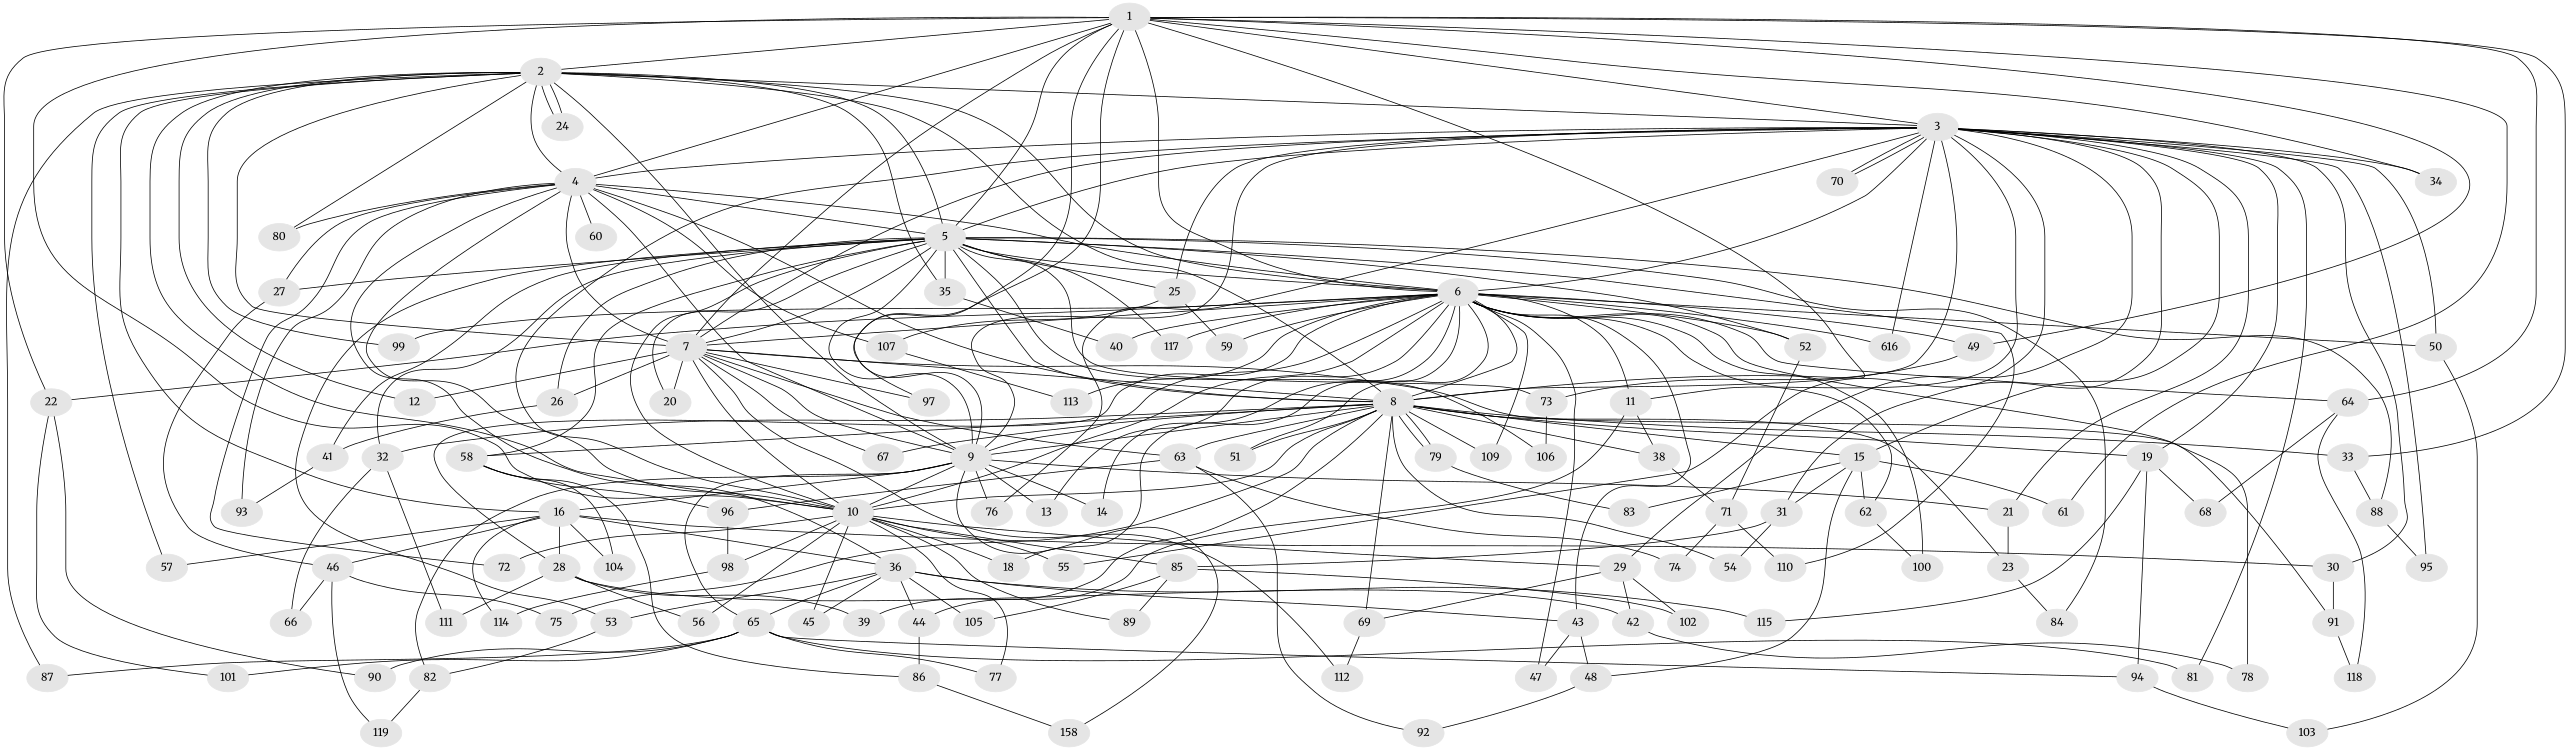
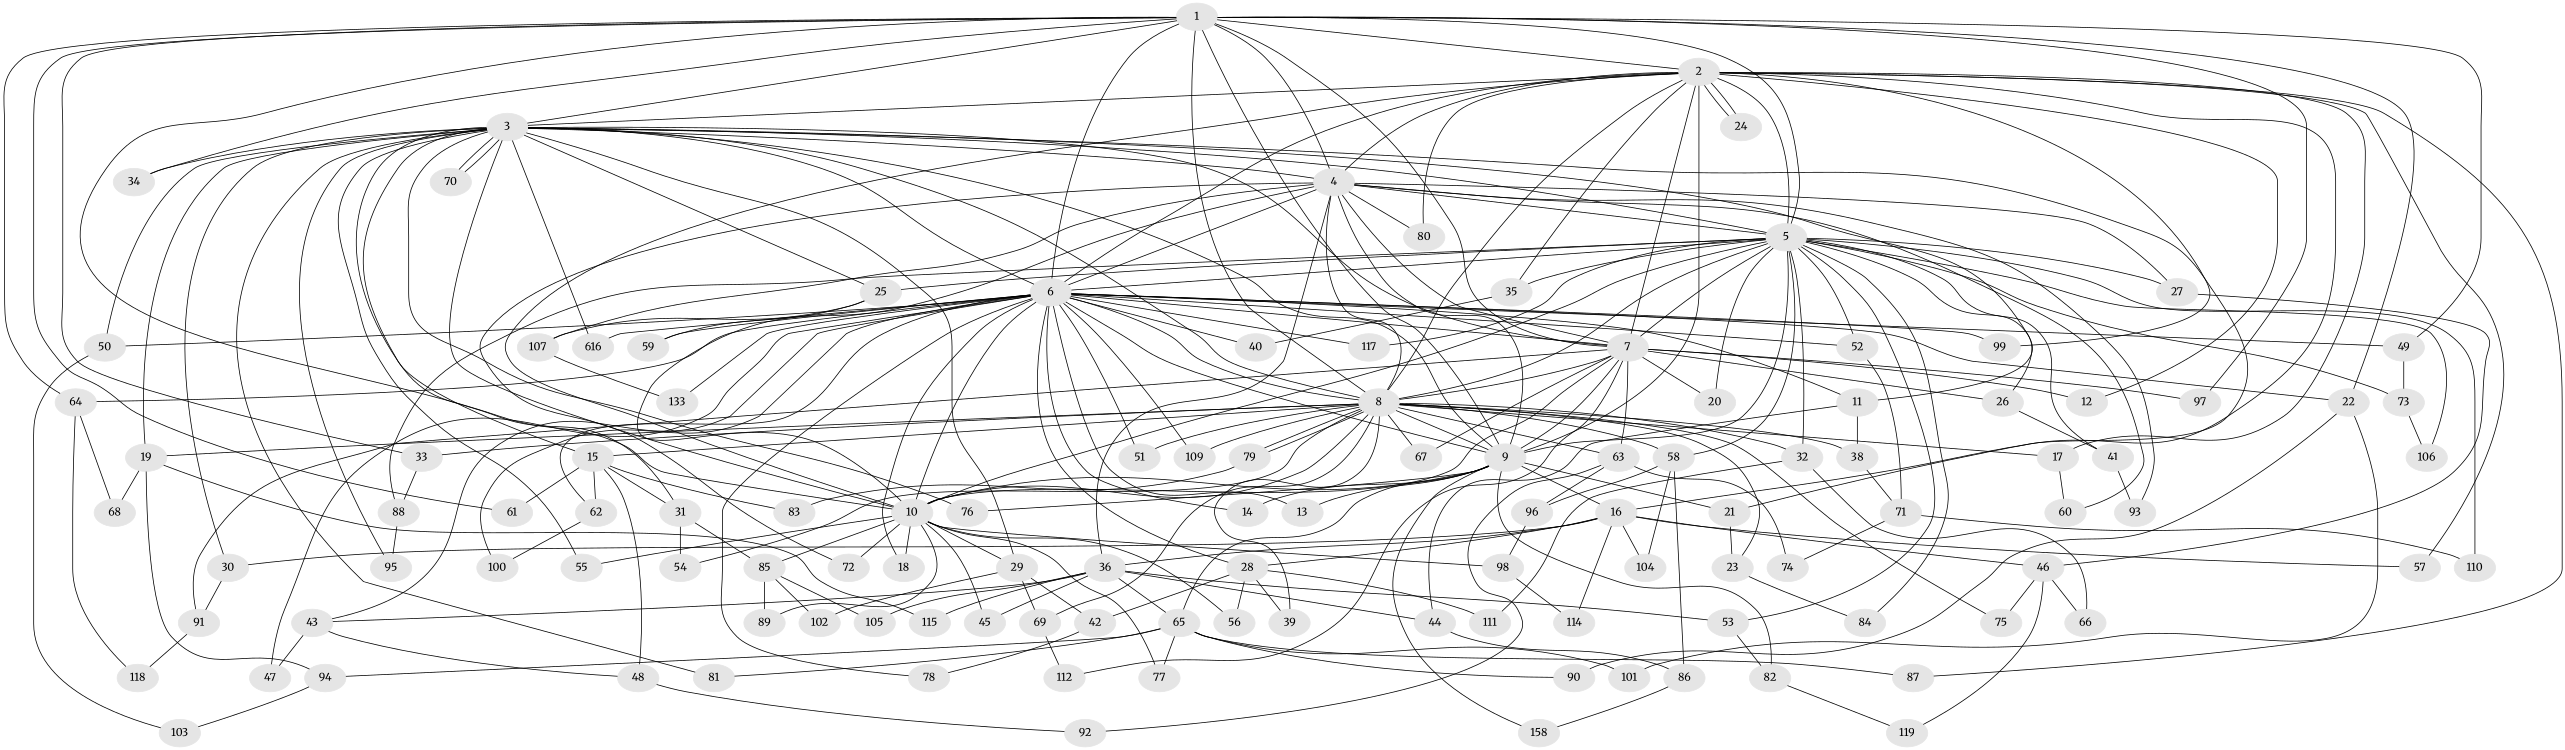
(1071, 403) -> (677, 403)
none -> (2058, 458)
